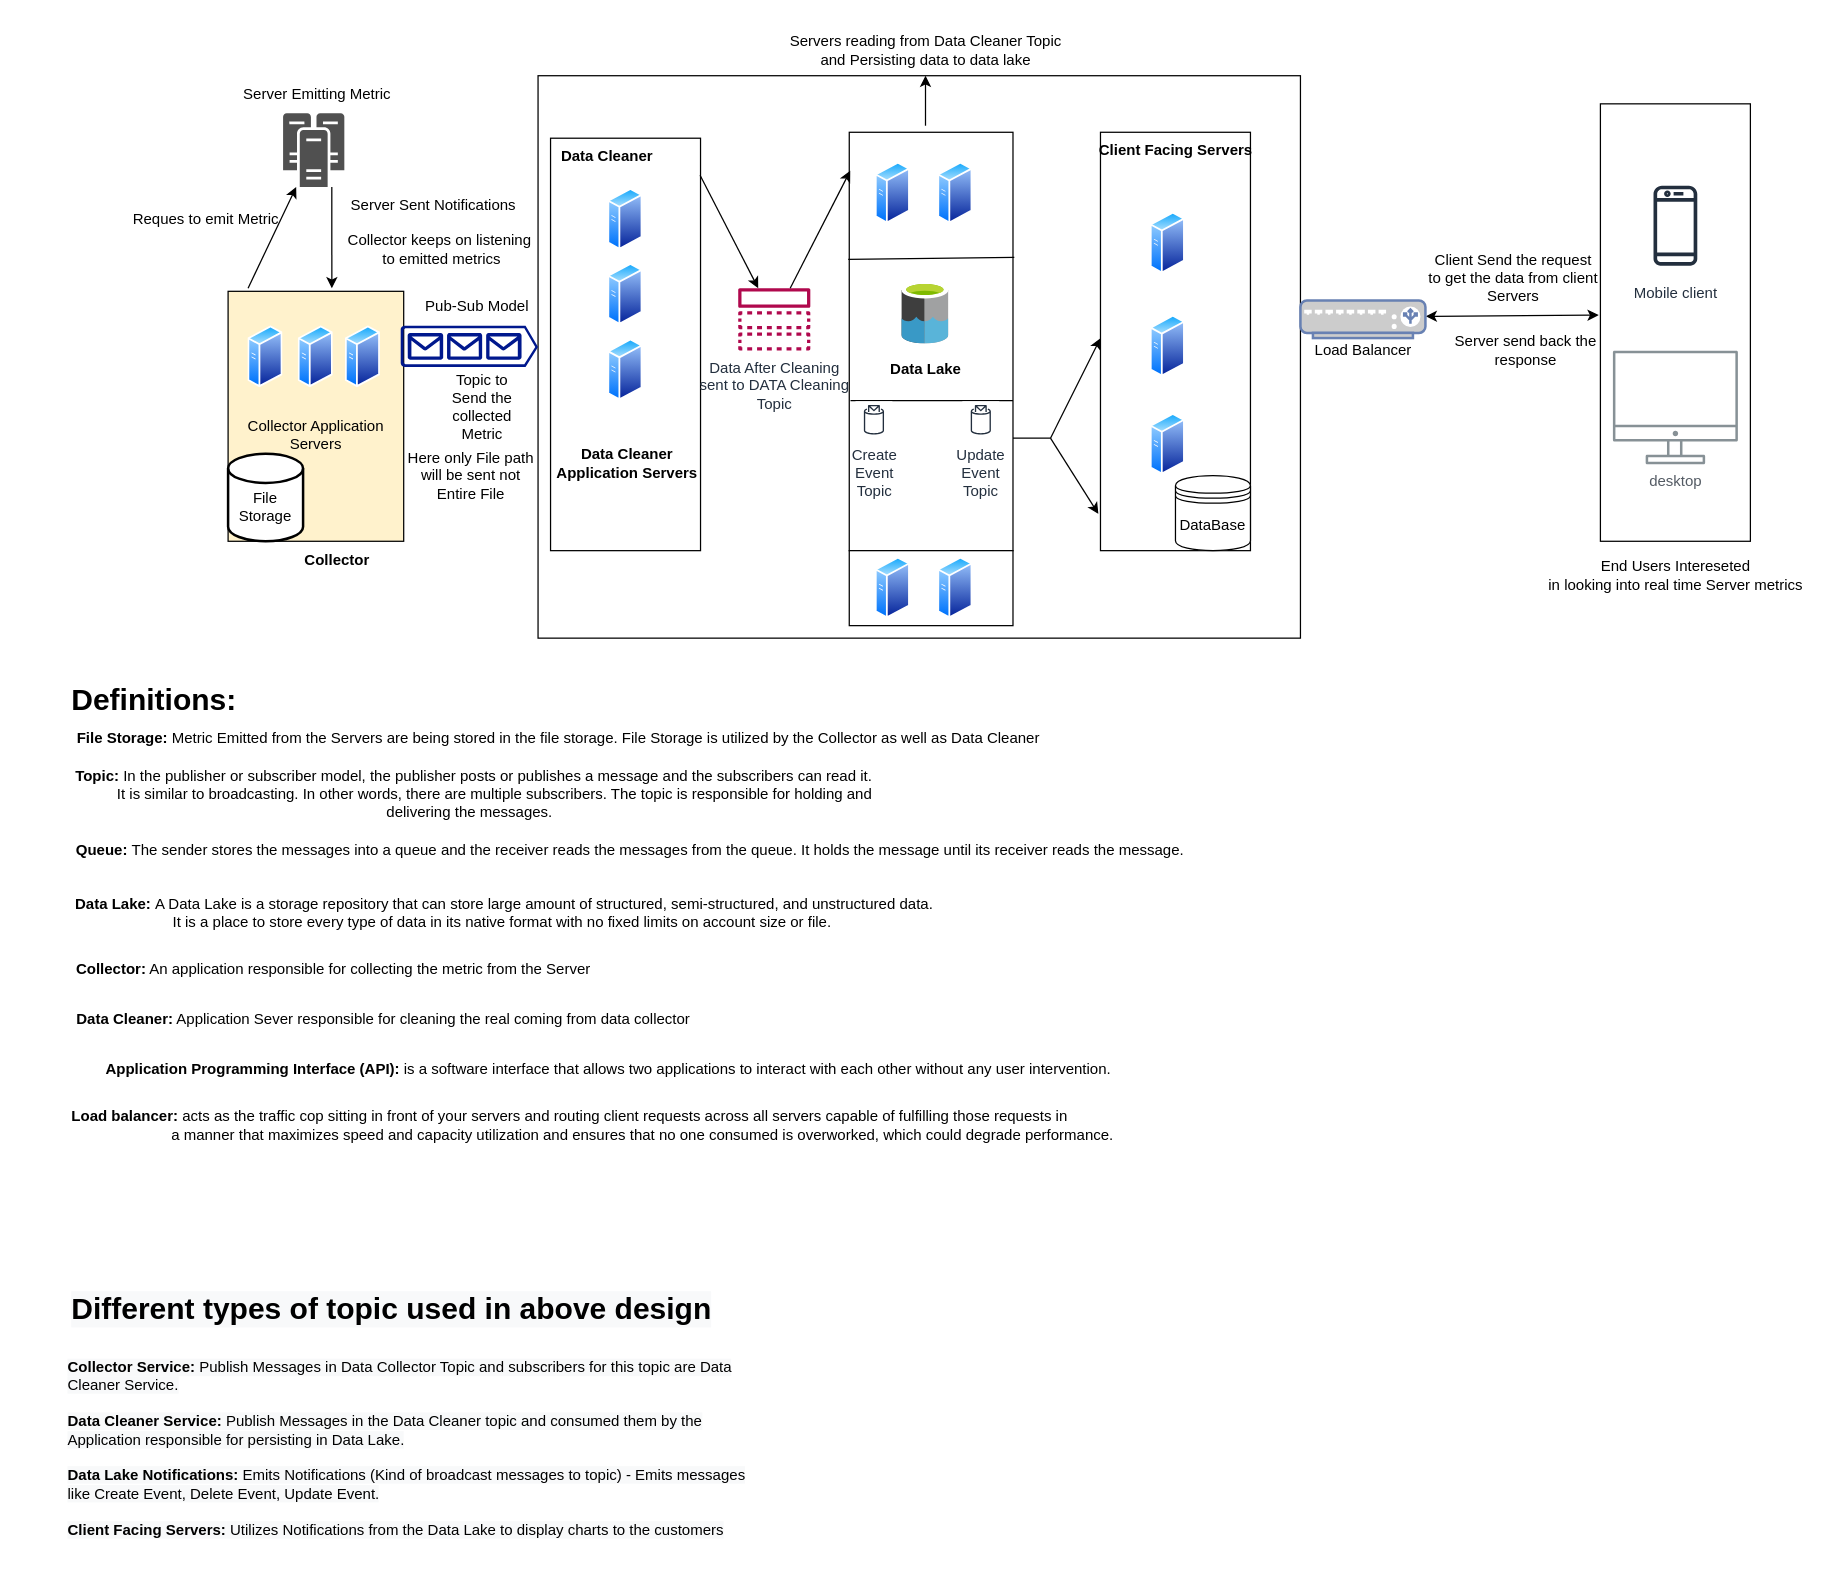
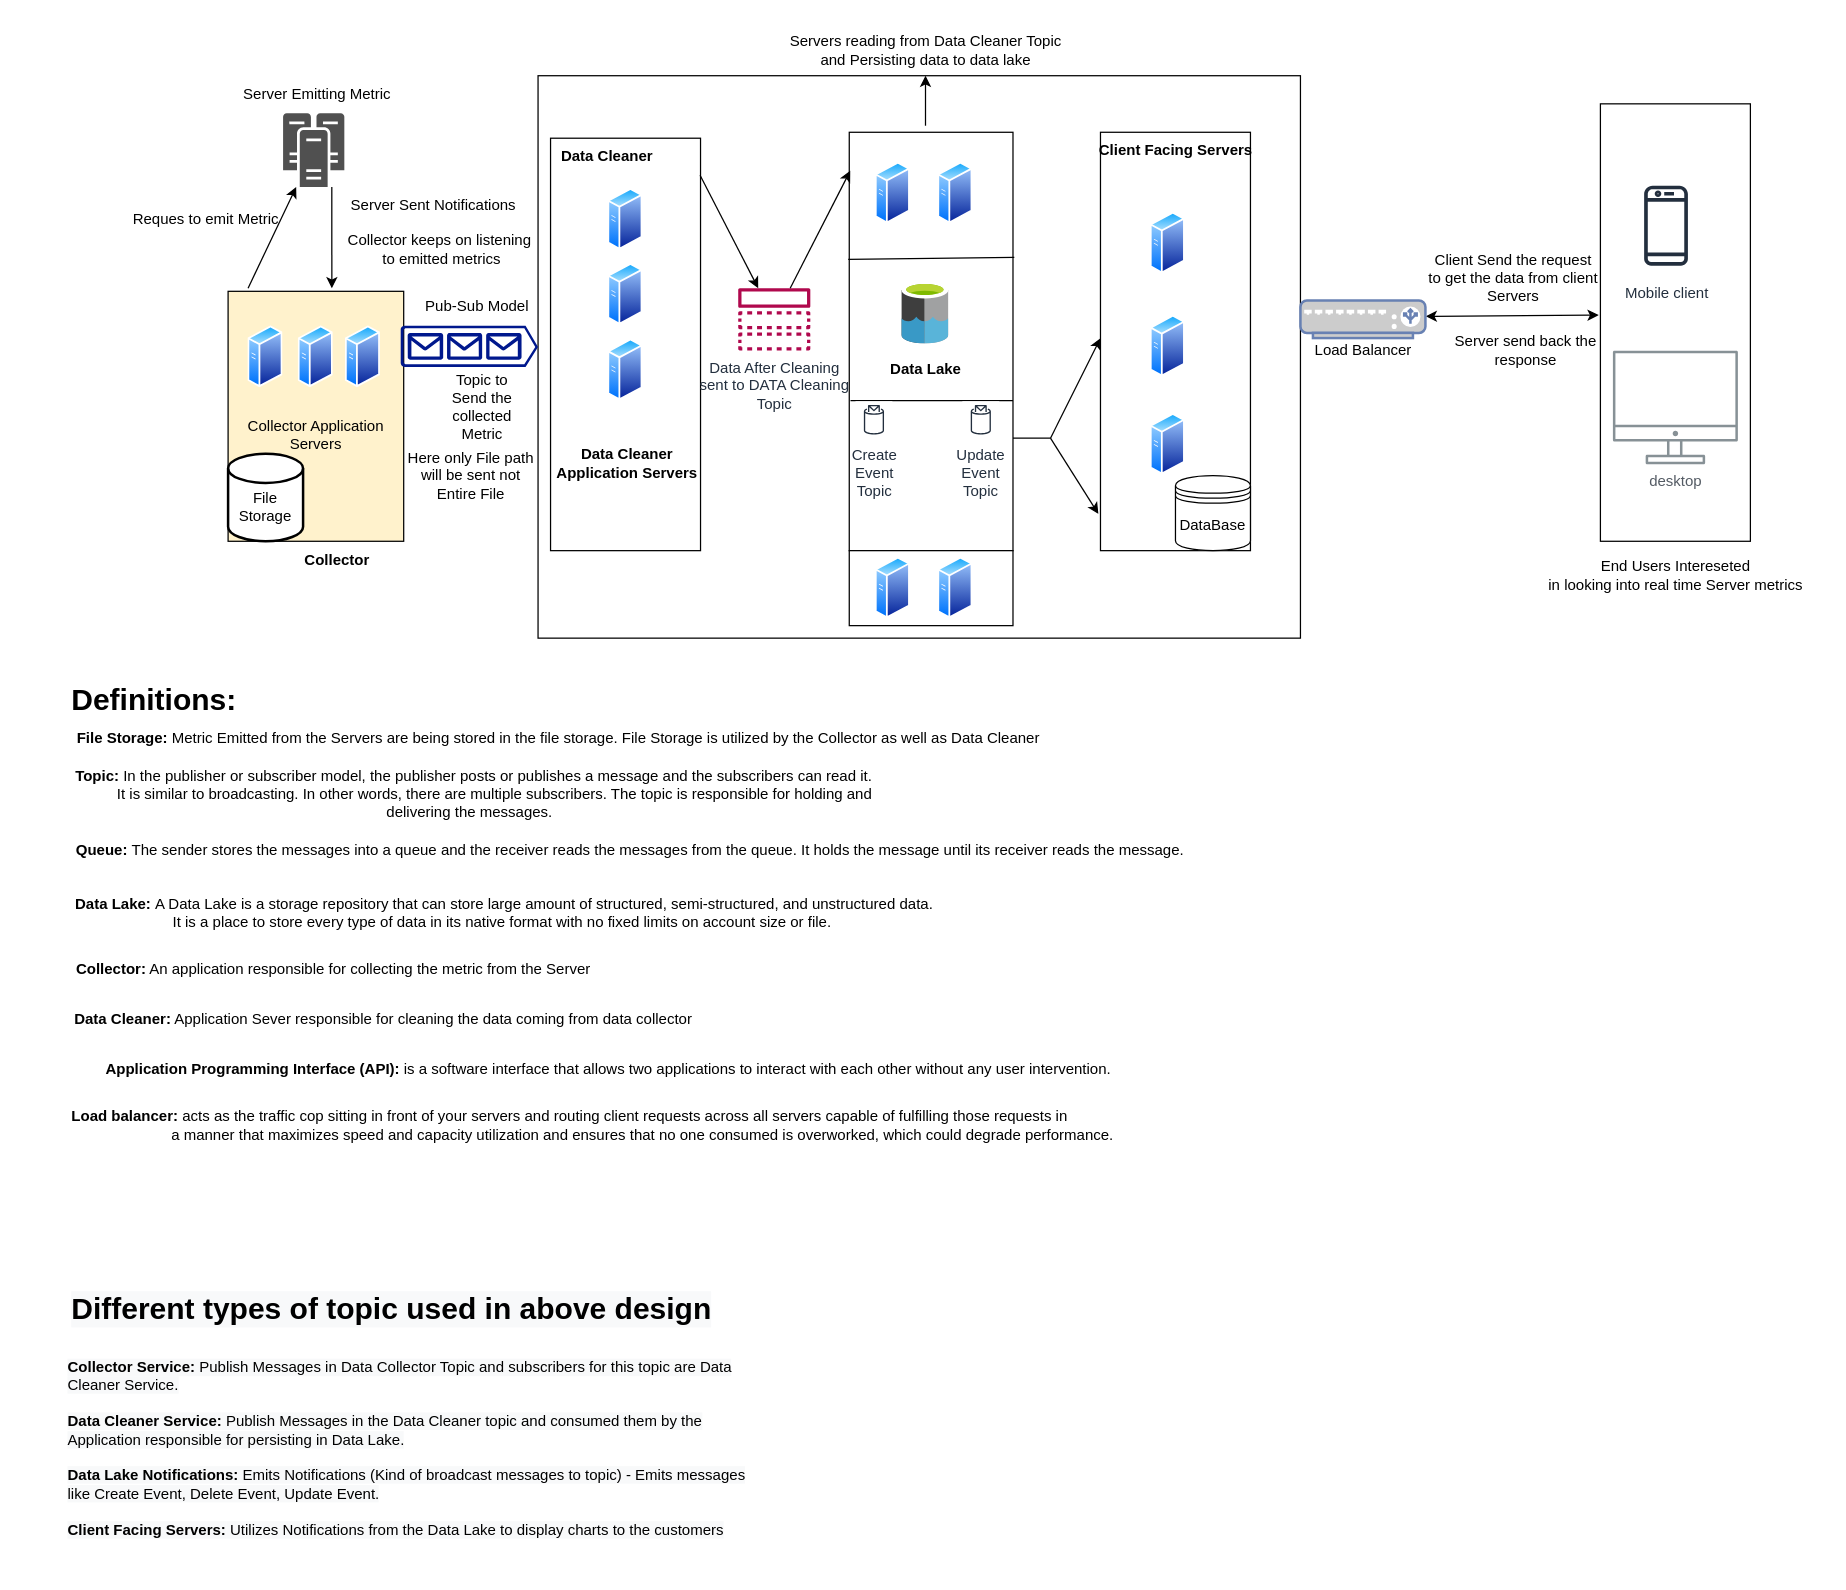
(1676, 226) -> (1666, 226)
(384, 1019) -> (384, 1019)
